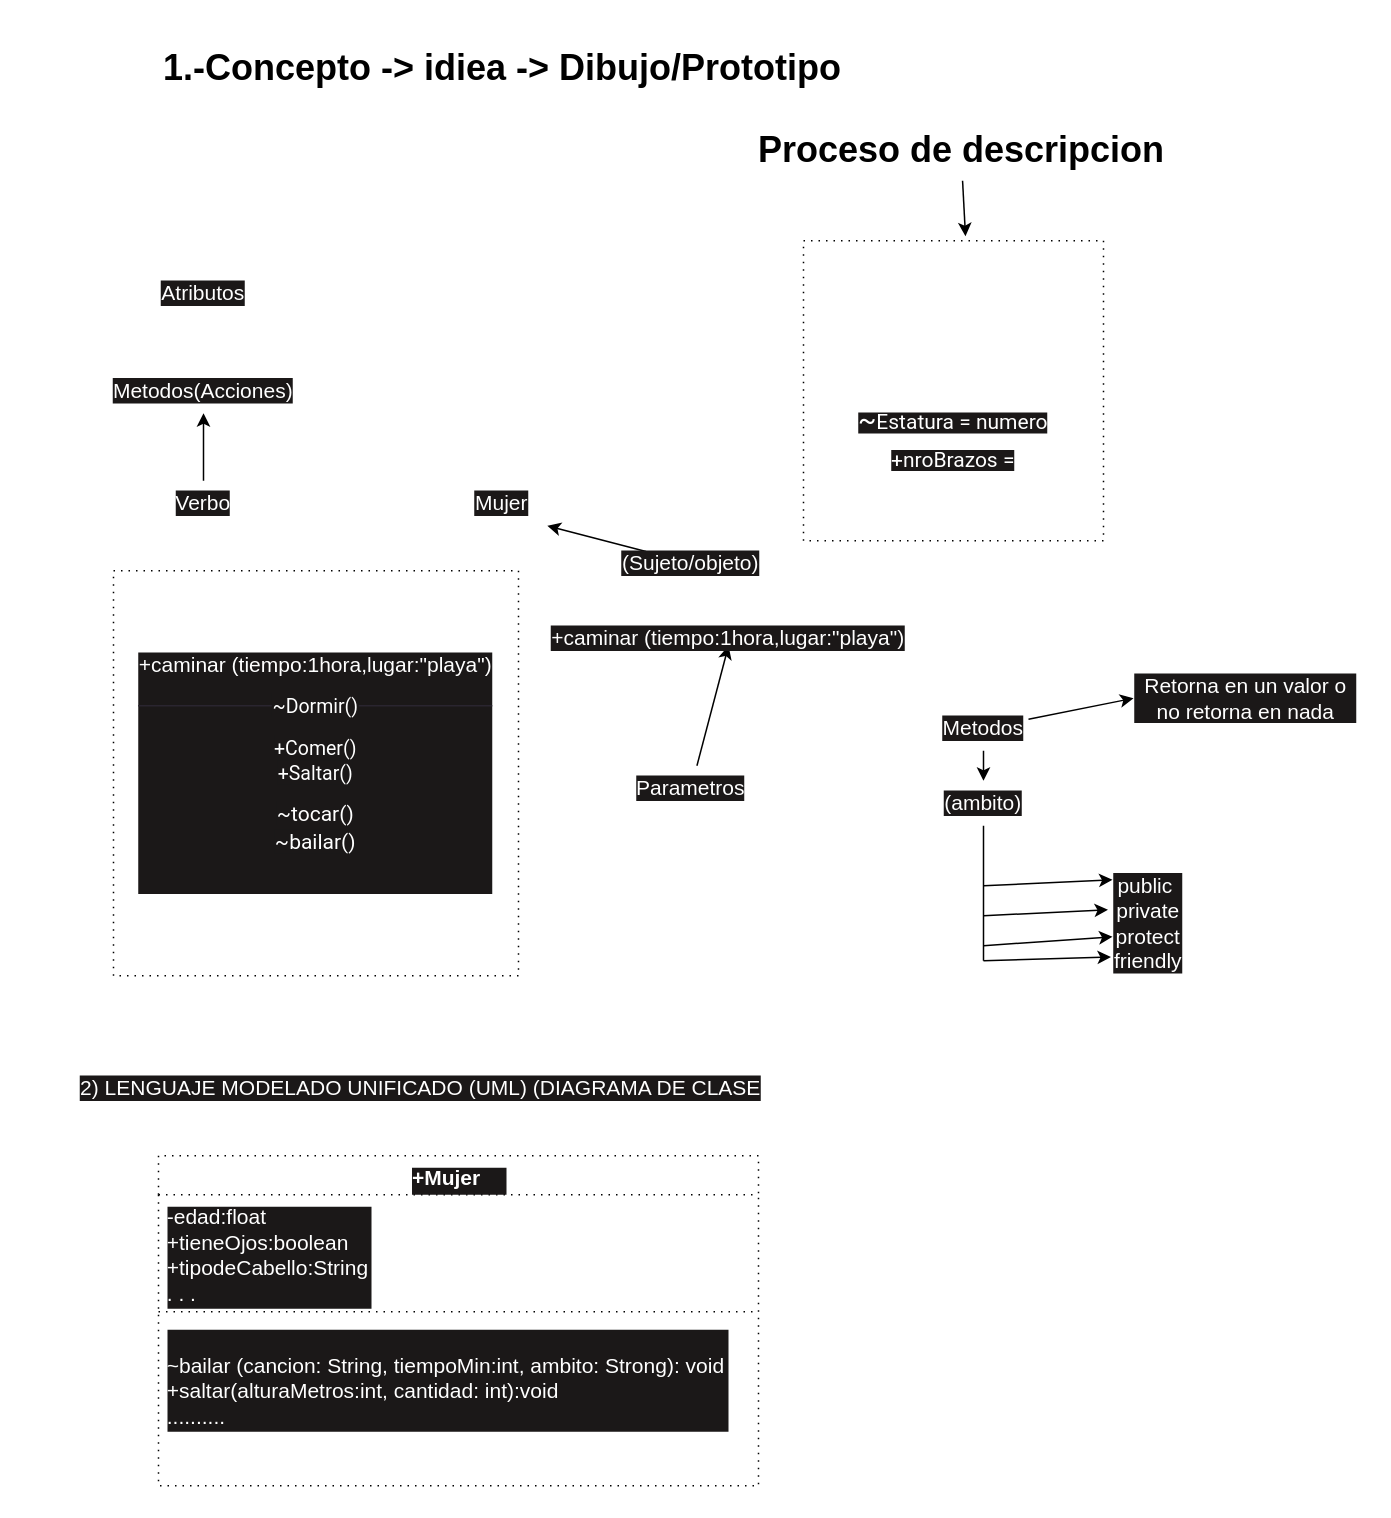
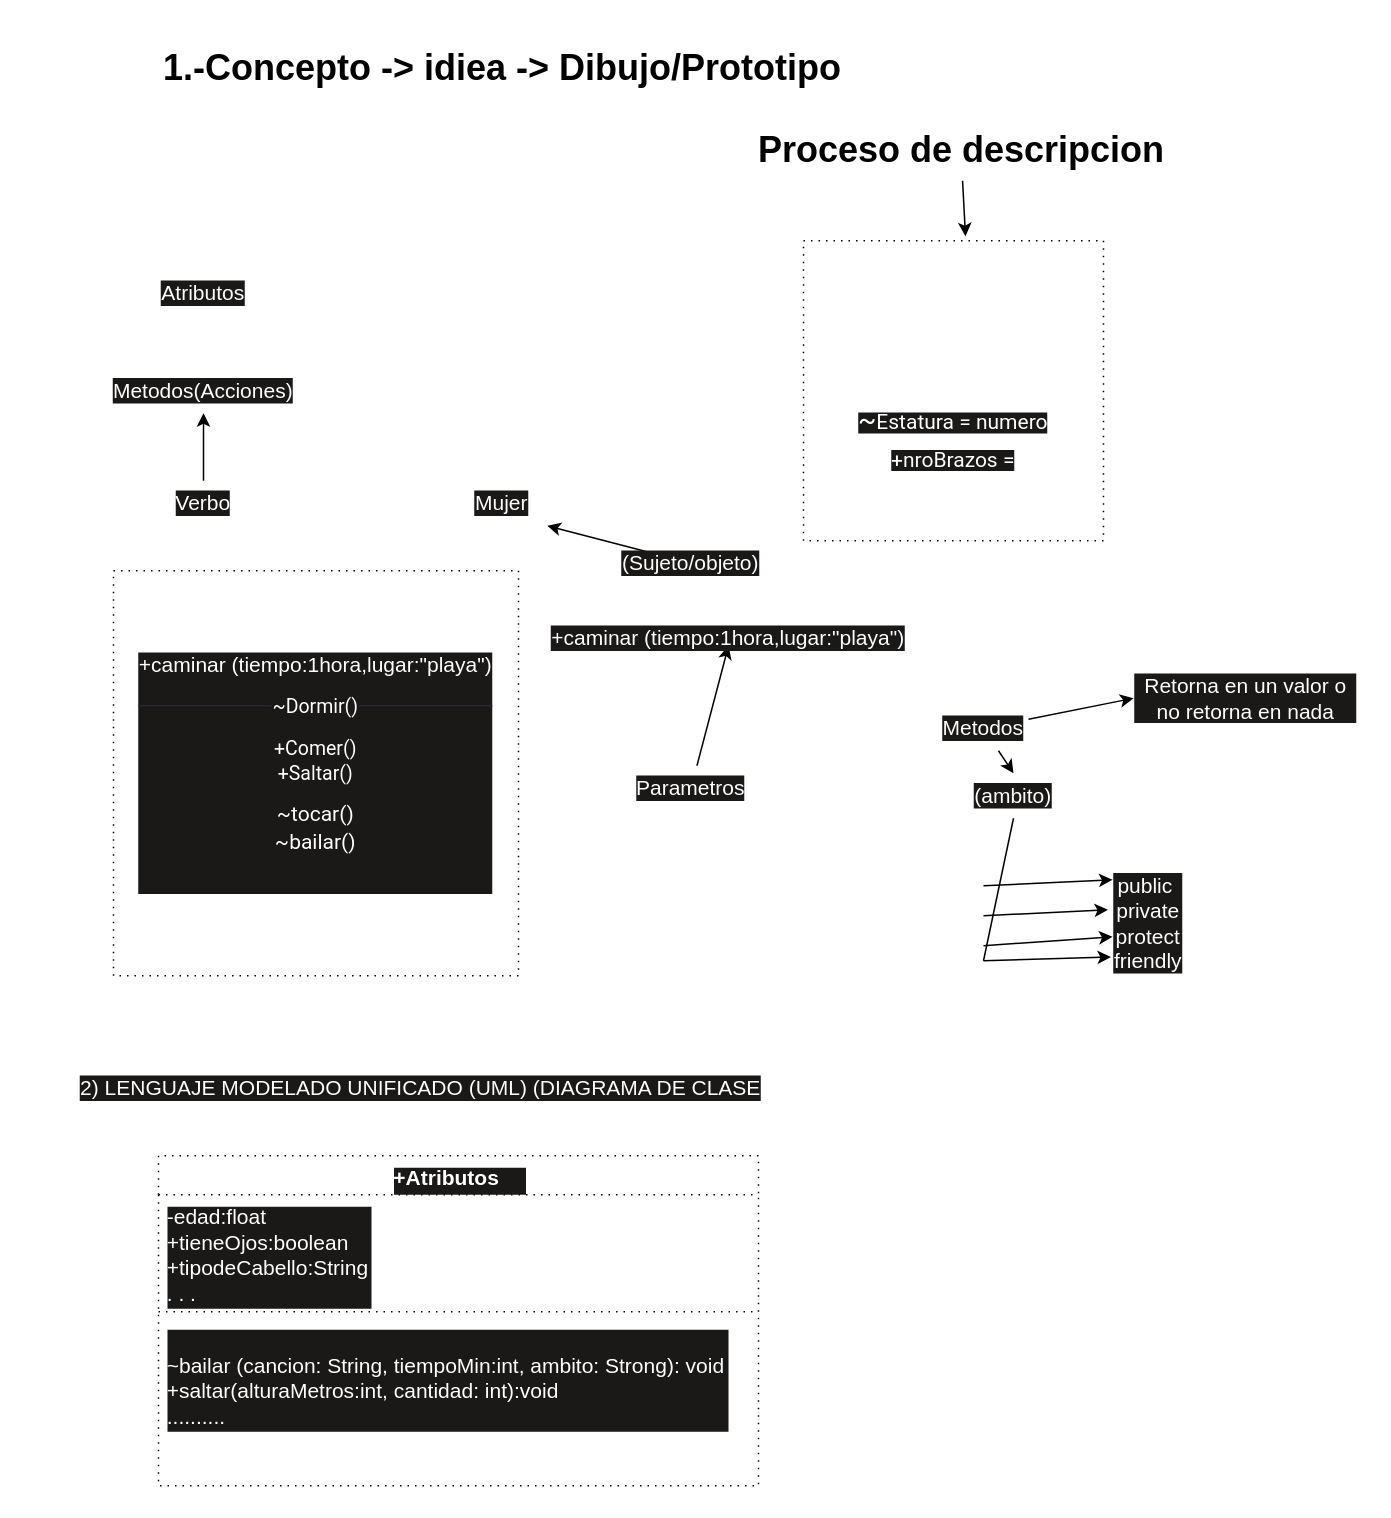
(983, 803) -> (1013, 796)
(458, 1178) -> (458, 1178)
